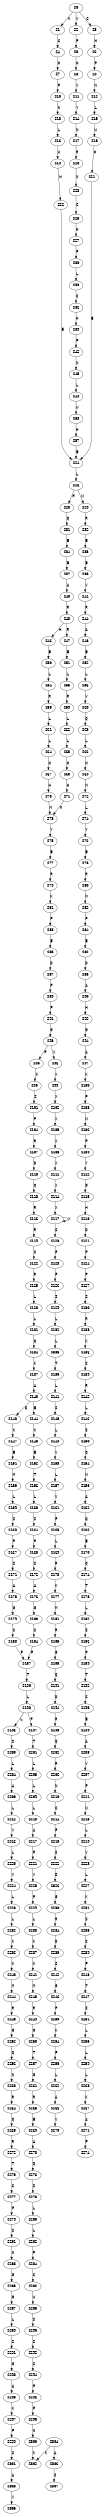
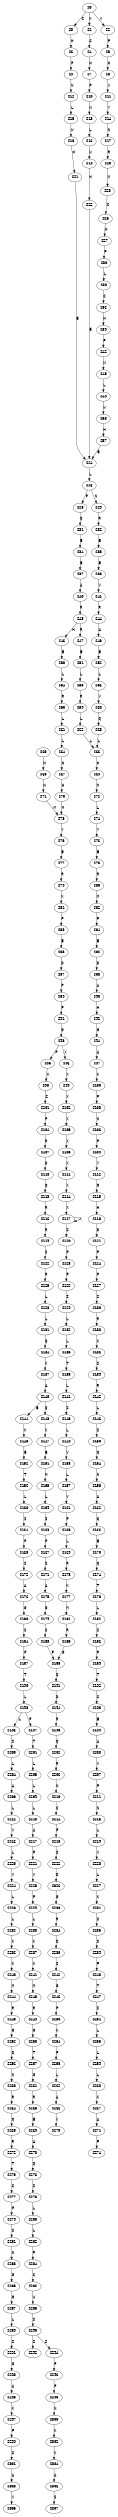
(67, 740) -> (88, 740)
(55, 1353) -> (66, 1353)
(19, 1652) -> (50, 1652)
(33, 2363) -> (43, 2341)
(44, 2452) -> (54, 2452)
